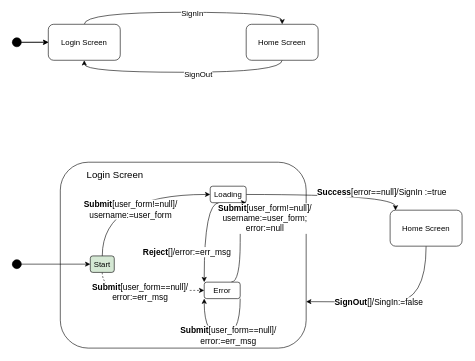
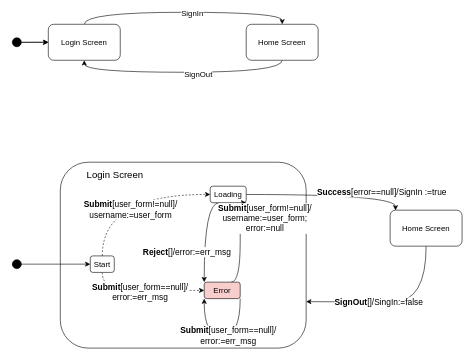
(179, 196) -> (179, 196)
(102, 264) -> (102, 264)
(222, 291) -> (222, 291)
